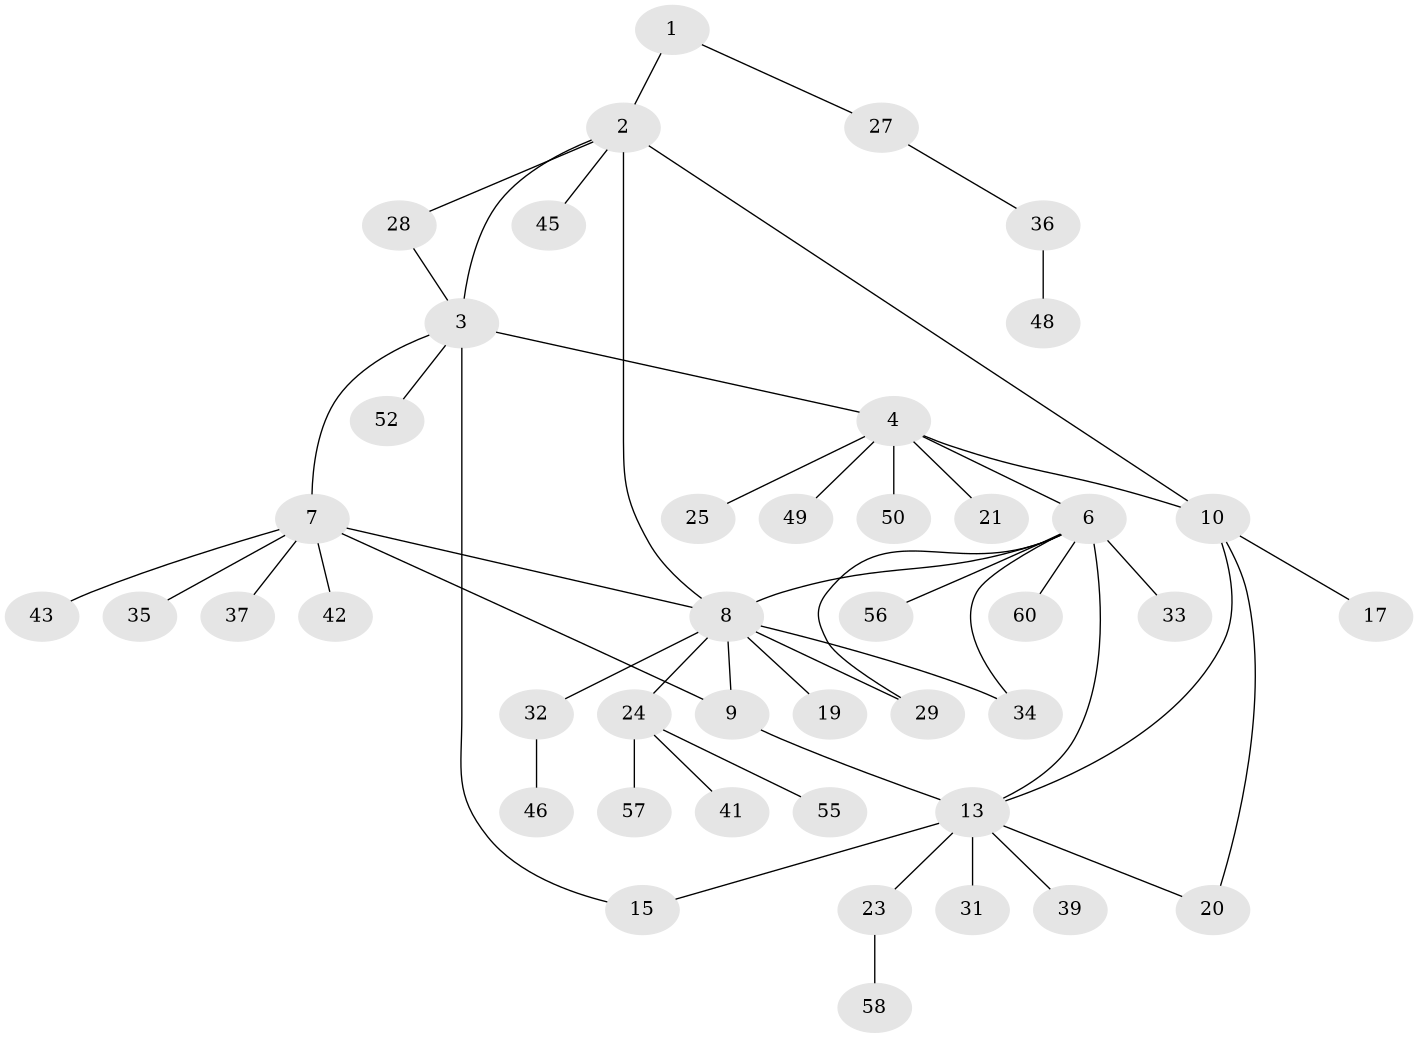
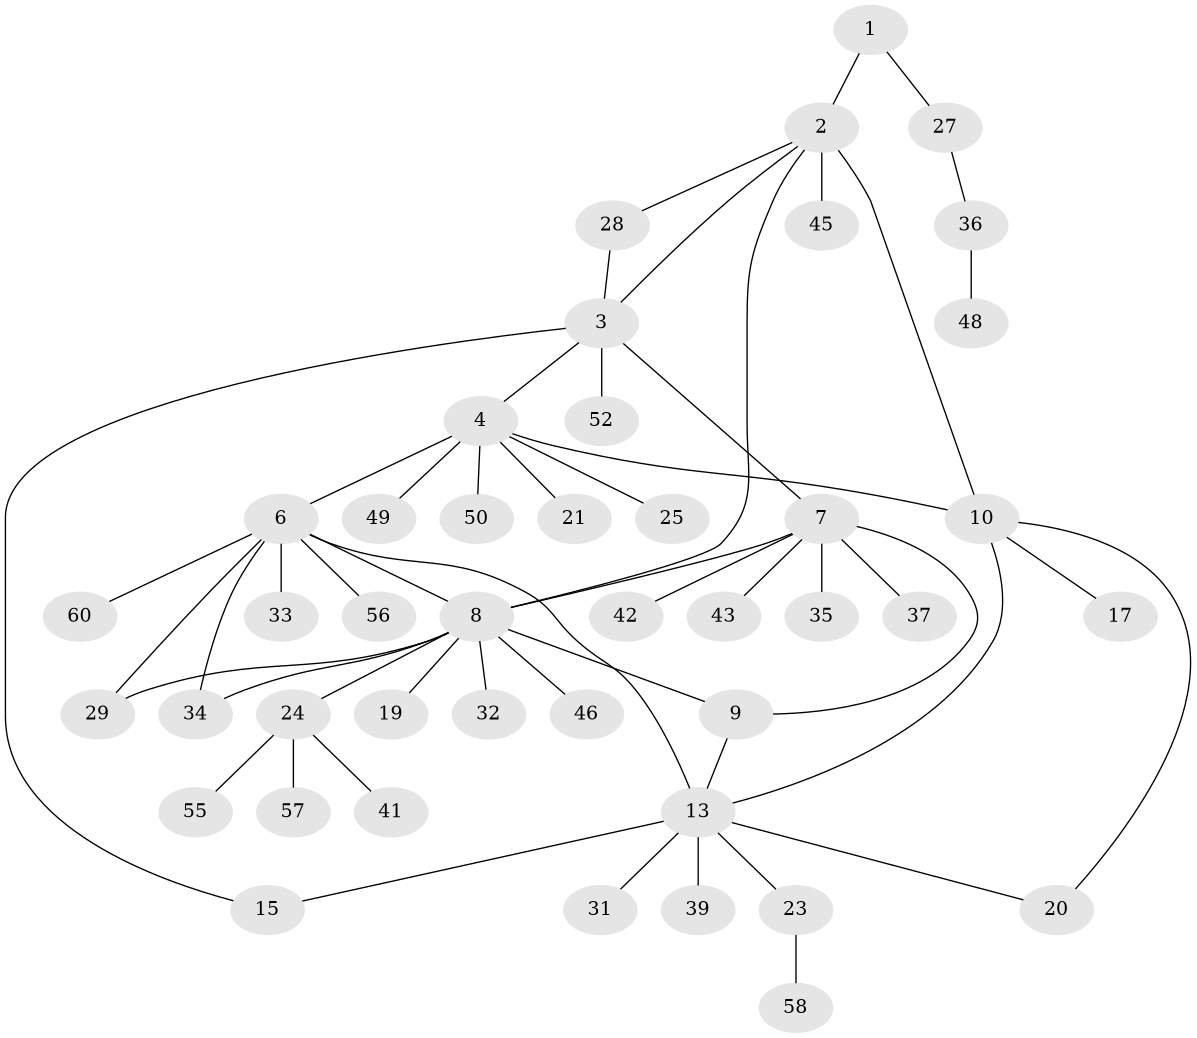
(537, 764) -> (532, 666)
